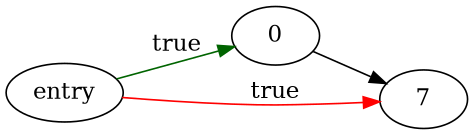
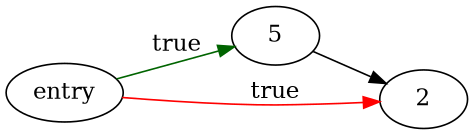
(276, 36) -> (276, 36)
(424, 99) -> (424, 99)
